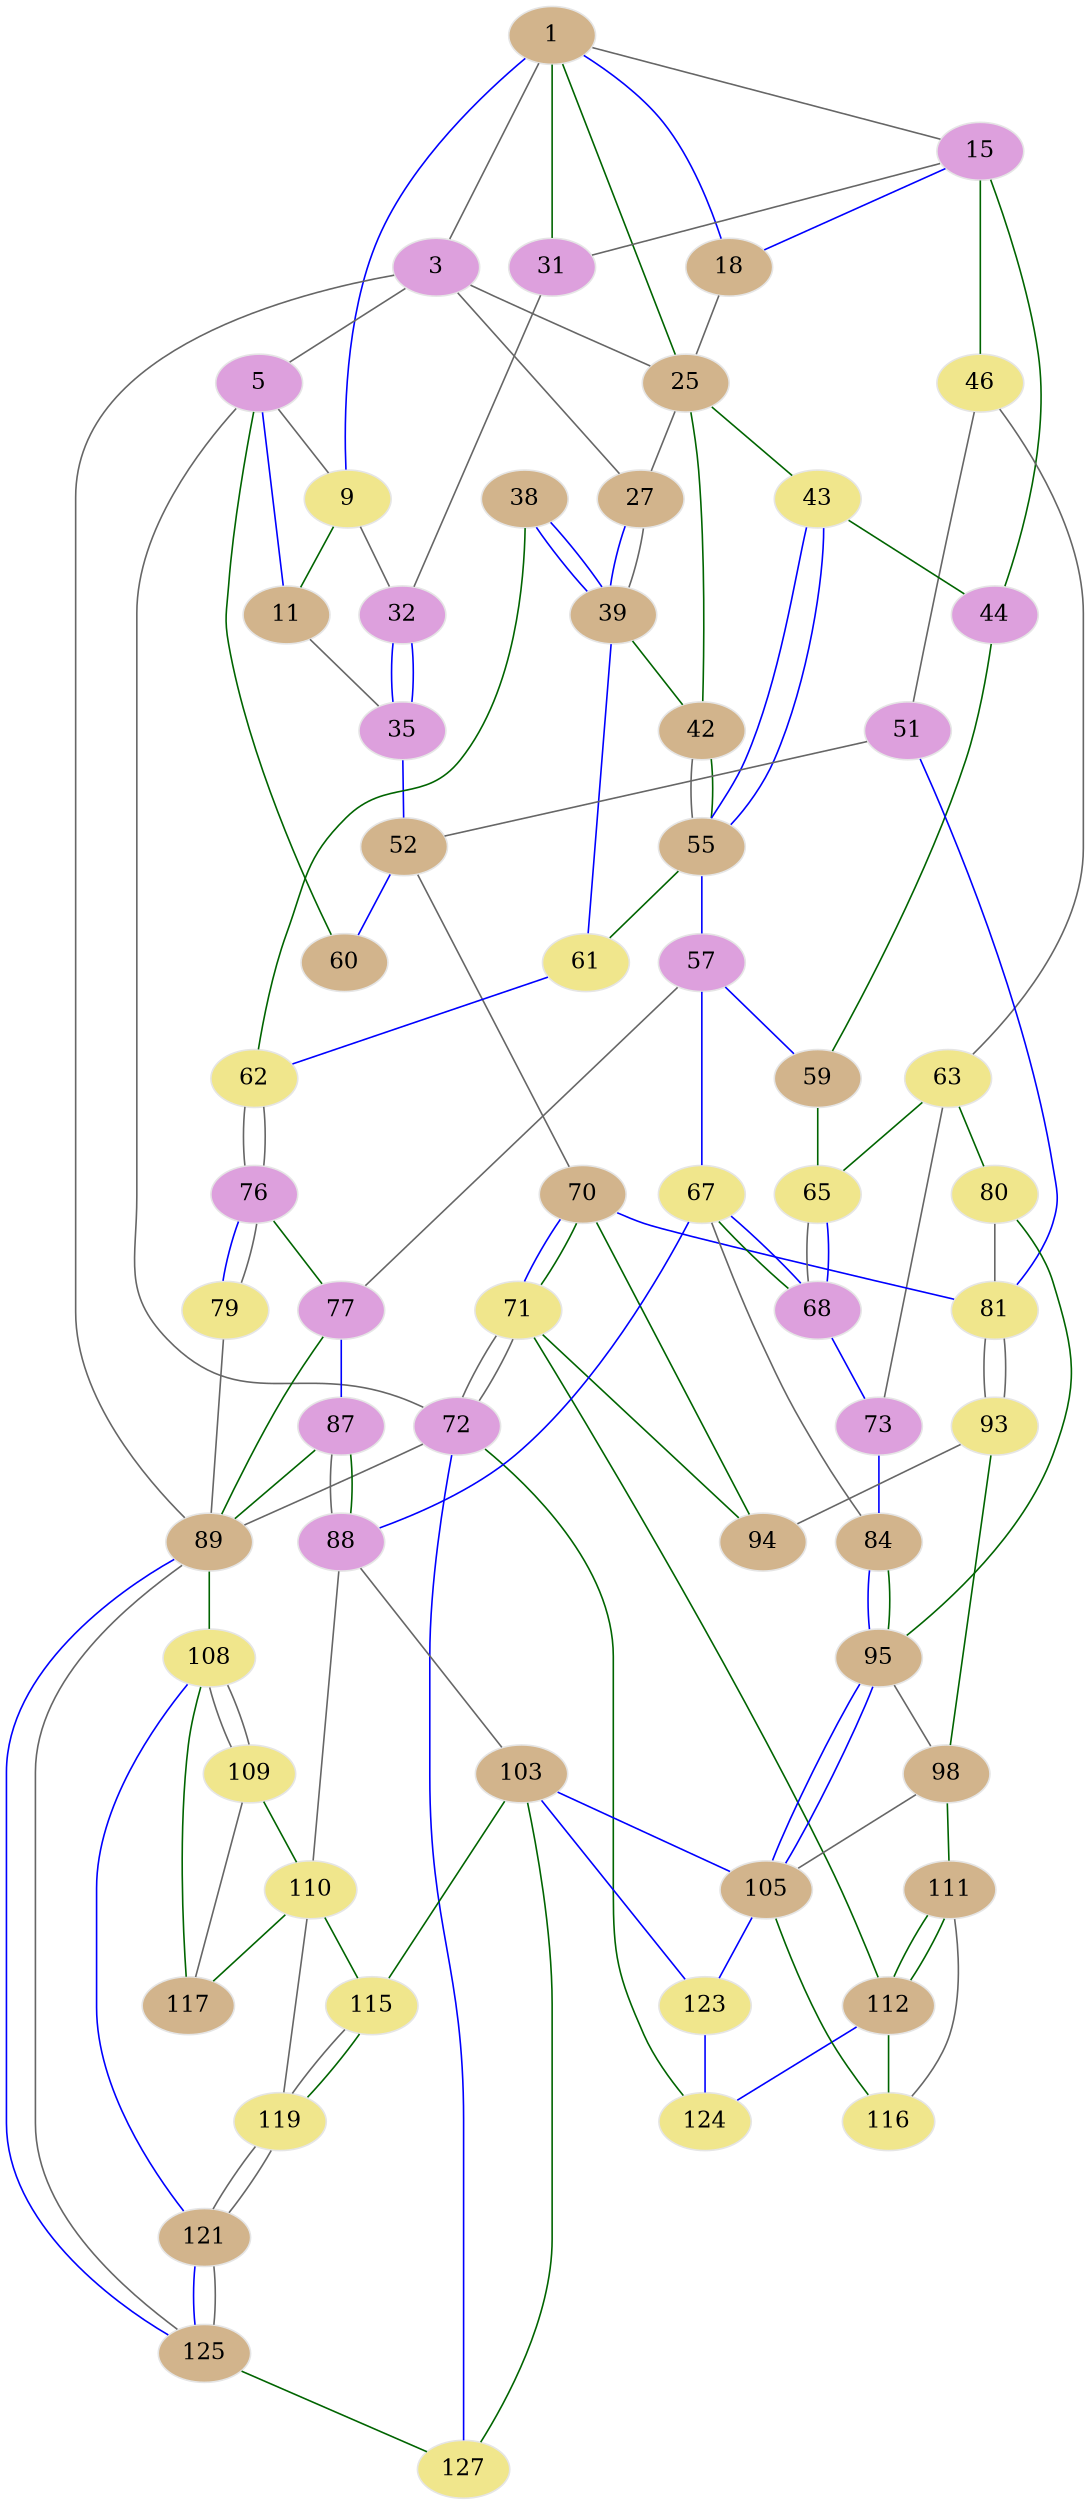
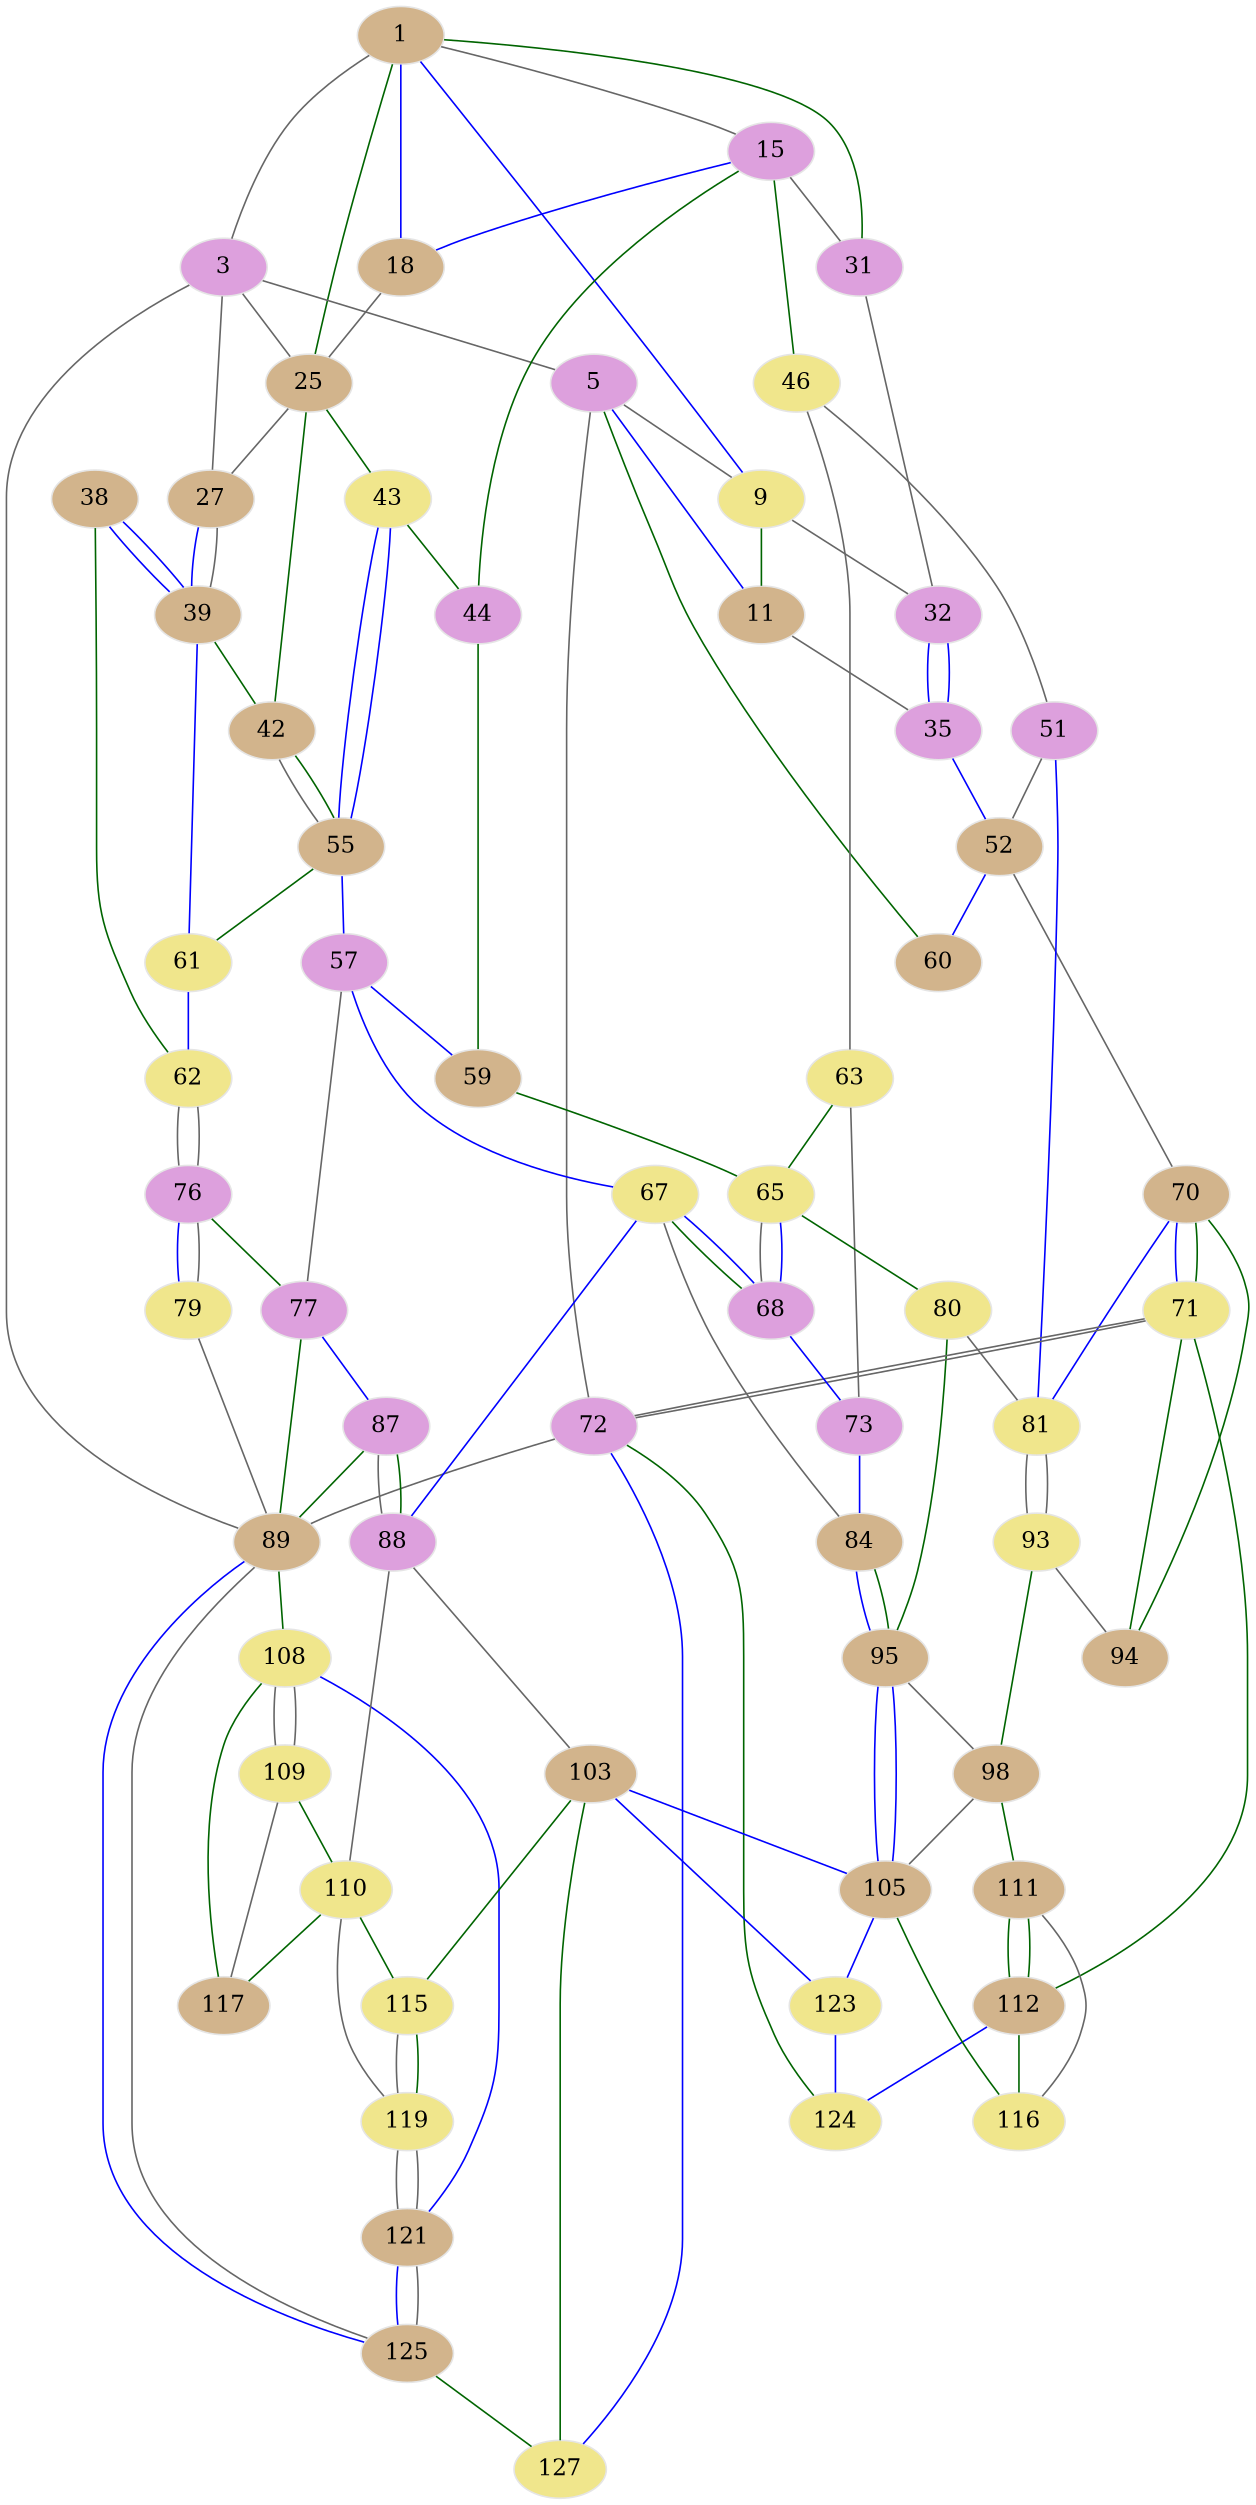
(972, 1137) -> (866, 1256)
